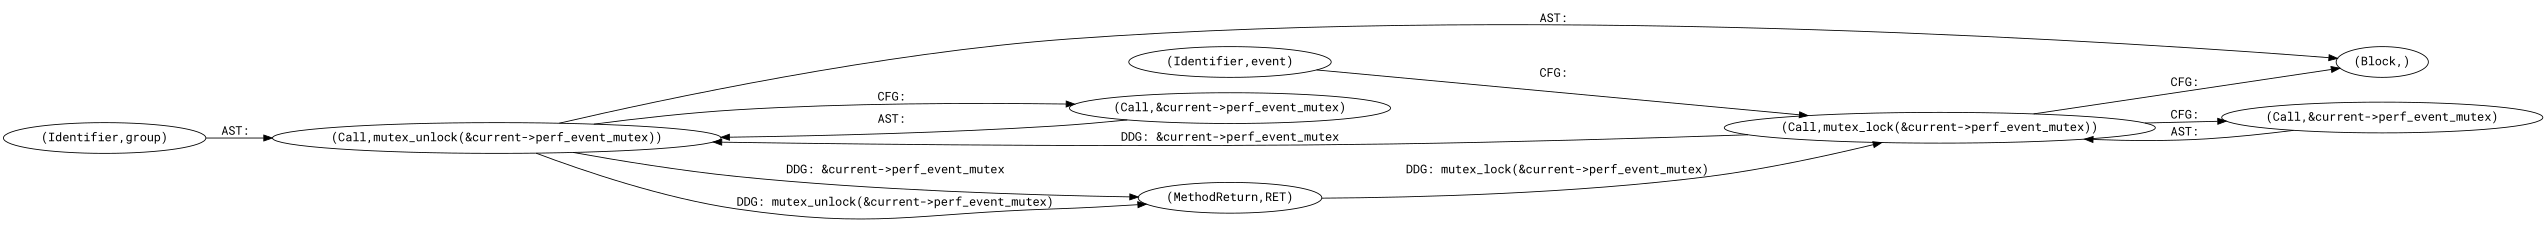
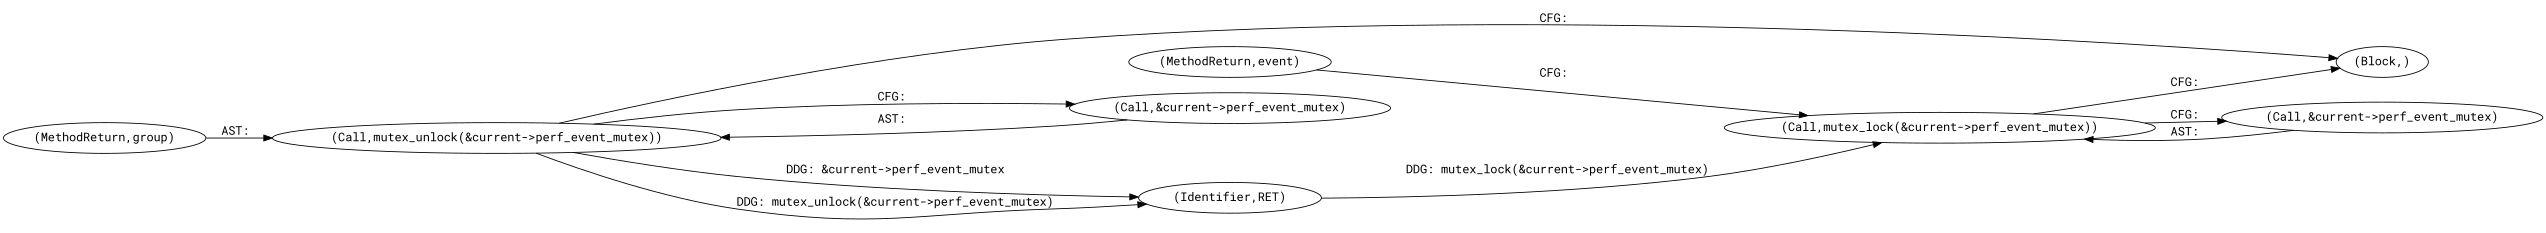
(1557, 19) -> (1557, 19)
(1230, 62) -> (1230, 62)
(105, 138) -> (105, 138)
(1235, 145) -> none
(1230, 198) -> (1230, 198)
